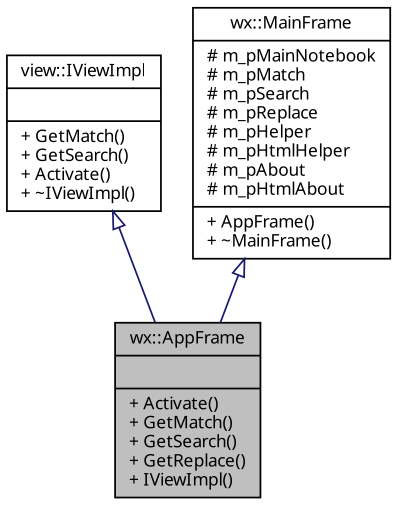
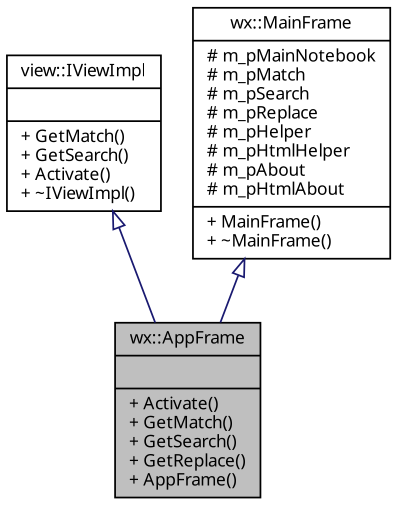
(261, 222) -> (265, 222)
(182, 480) -> (183, 480)
